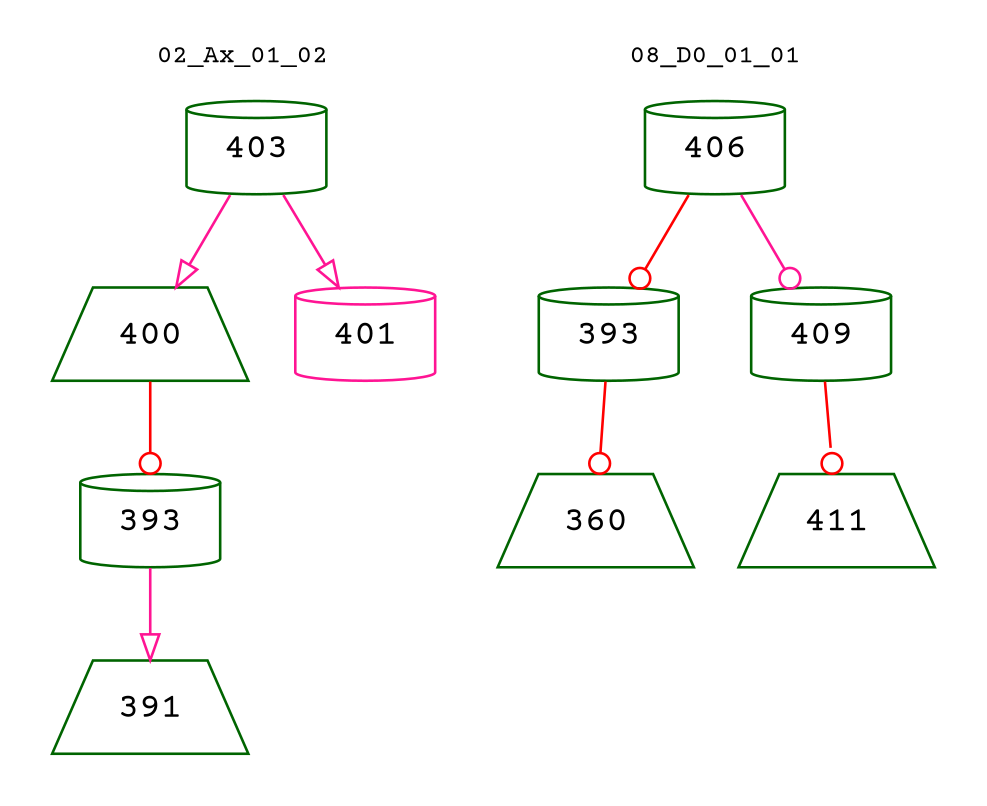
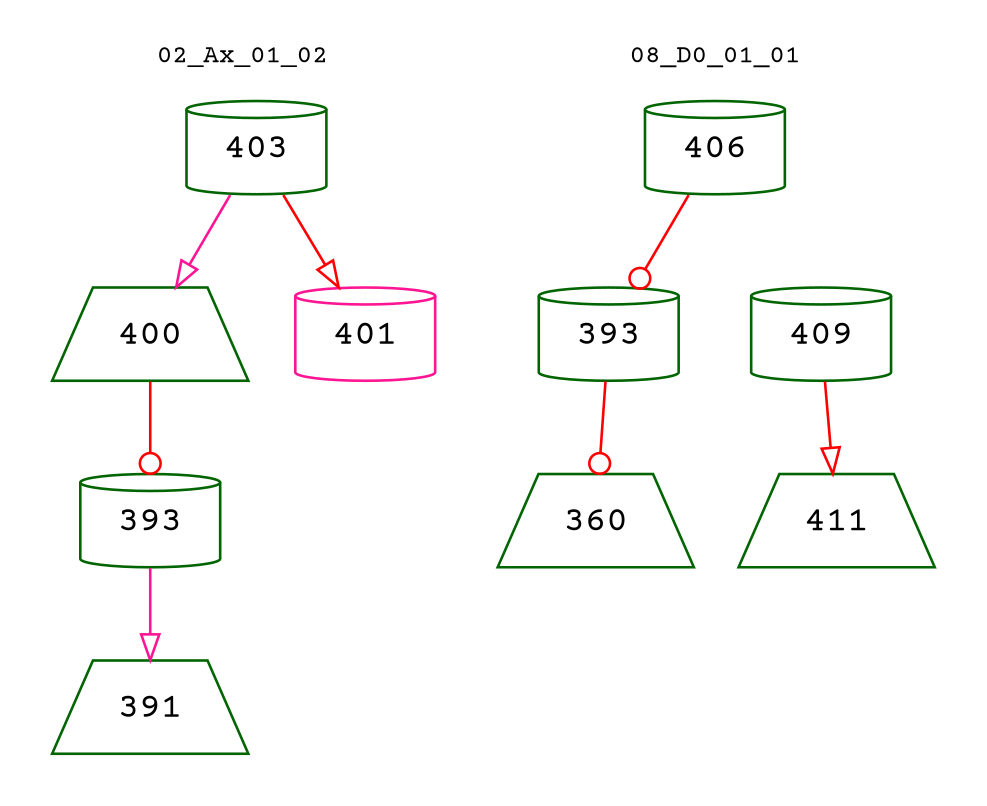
(304, 230) -> (304, 230)
(763, 232) -> none
(828, 415) -> (828, 415)
